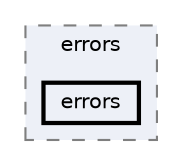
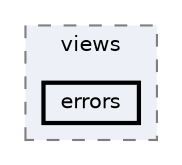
(91, 46) -> (91, 46)
